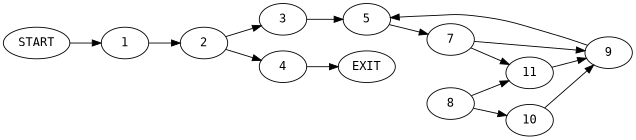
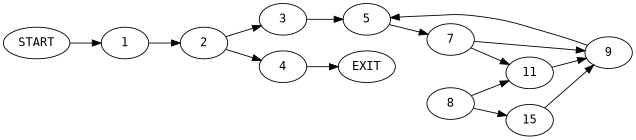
(530, 120) -> (530, 120)
